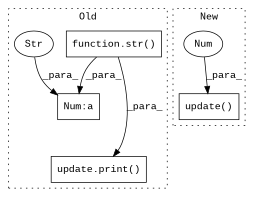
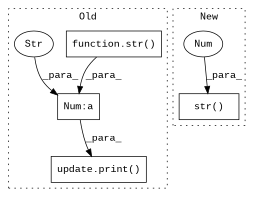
(127, 104) -> (83, 135)
(209, 107) -> (209, 107)
